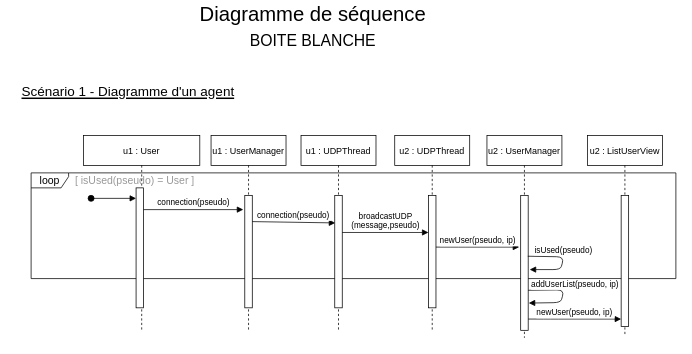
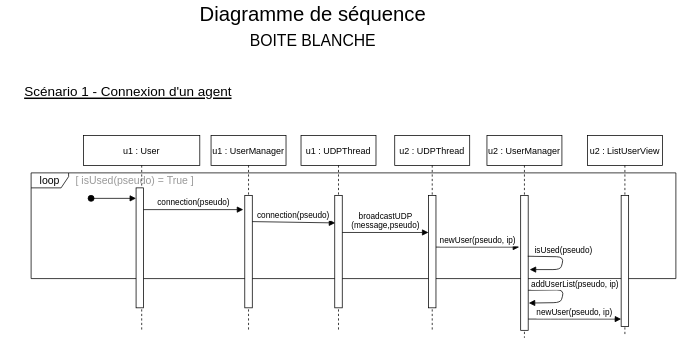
(128, 90) -> (128, 90)
(135, 181) -> (135, 181)
